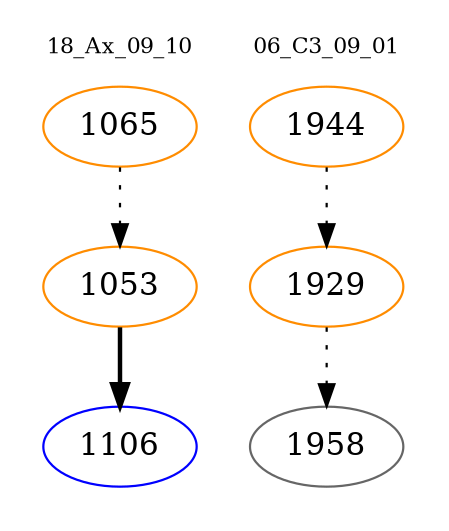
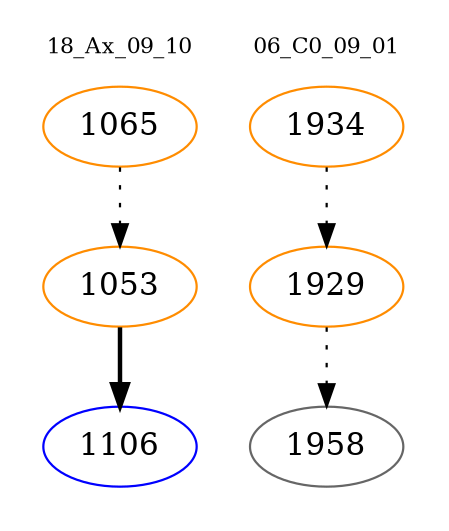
(327, 48) -> (327, 48)
(327, 127) -> (327, 127)
